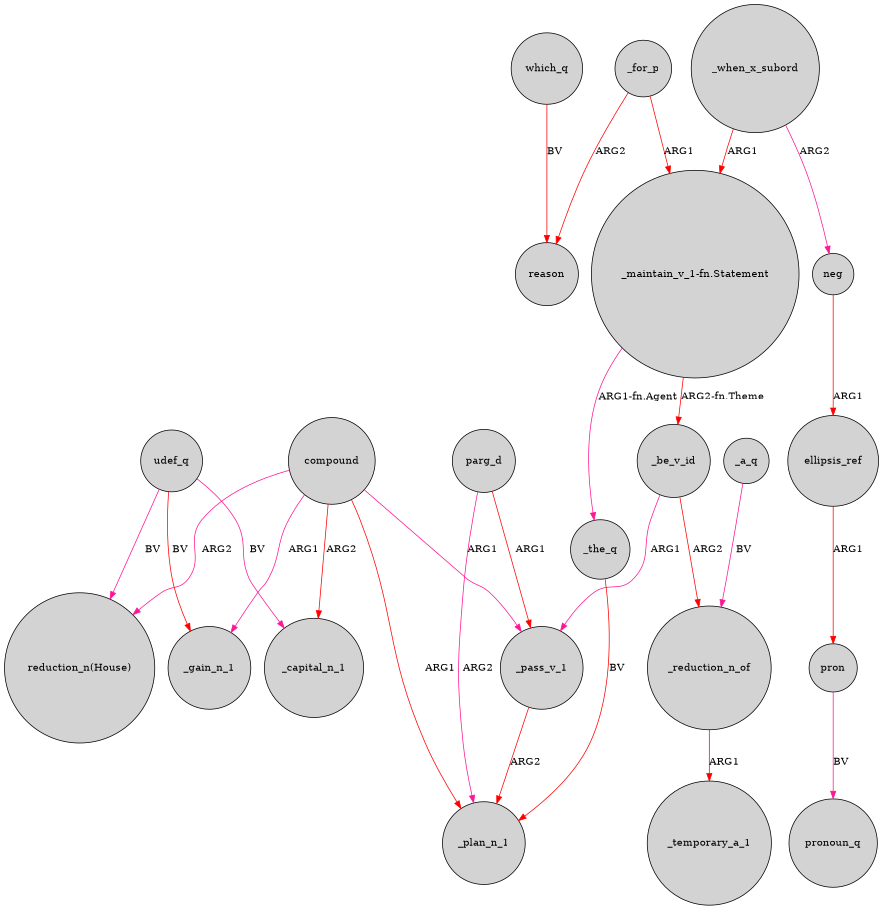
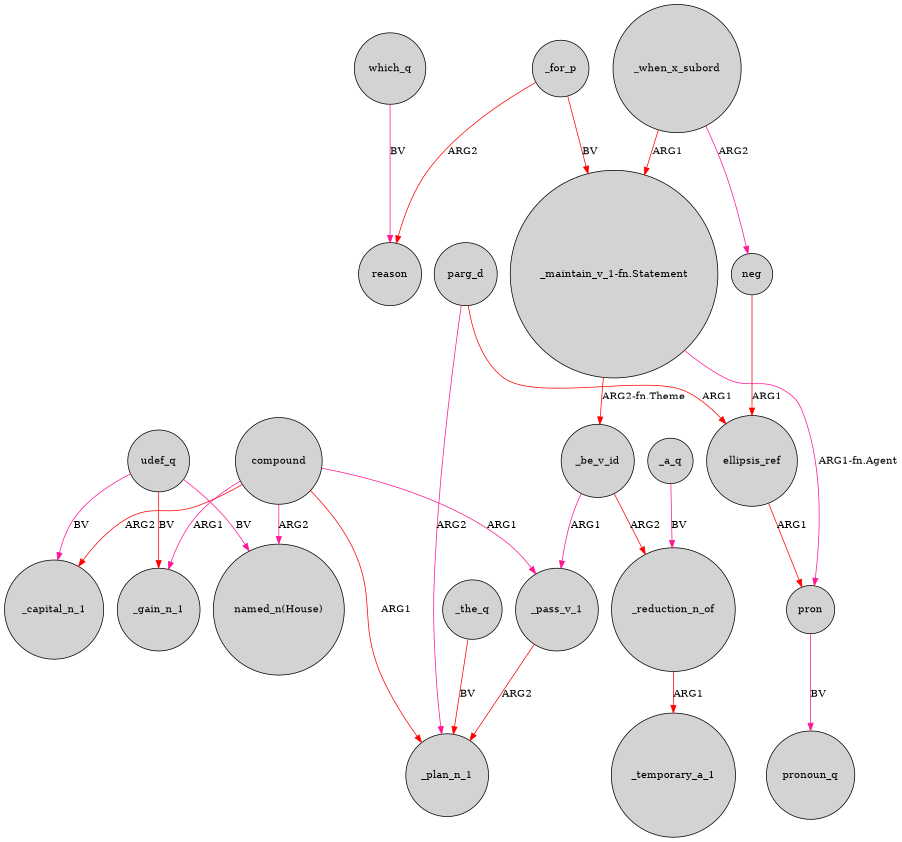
(679, 152) -> (590, 152)
(547, 170) -> (390, 170)
(591, 427) -> (807, 426)
(510, 556) -> (575, 388)
(80, 668) -> (279, 610)
